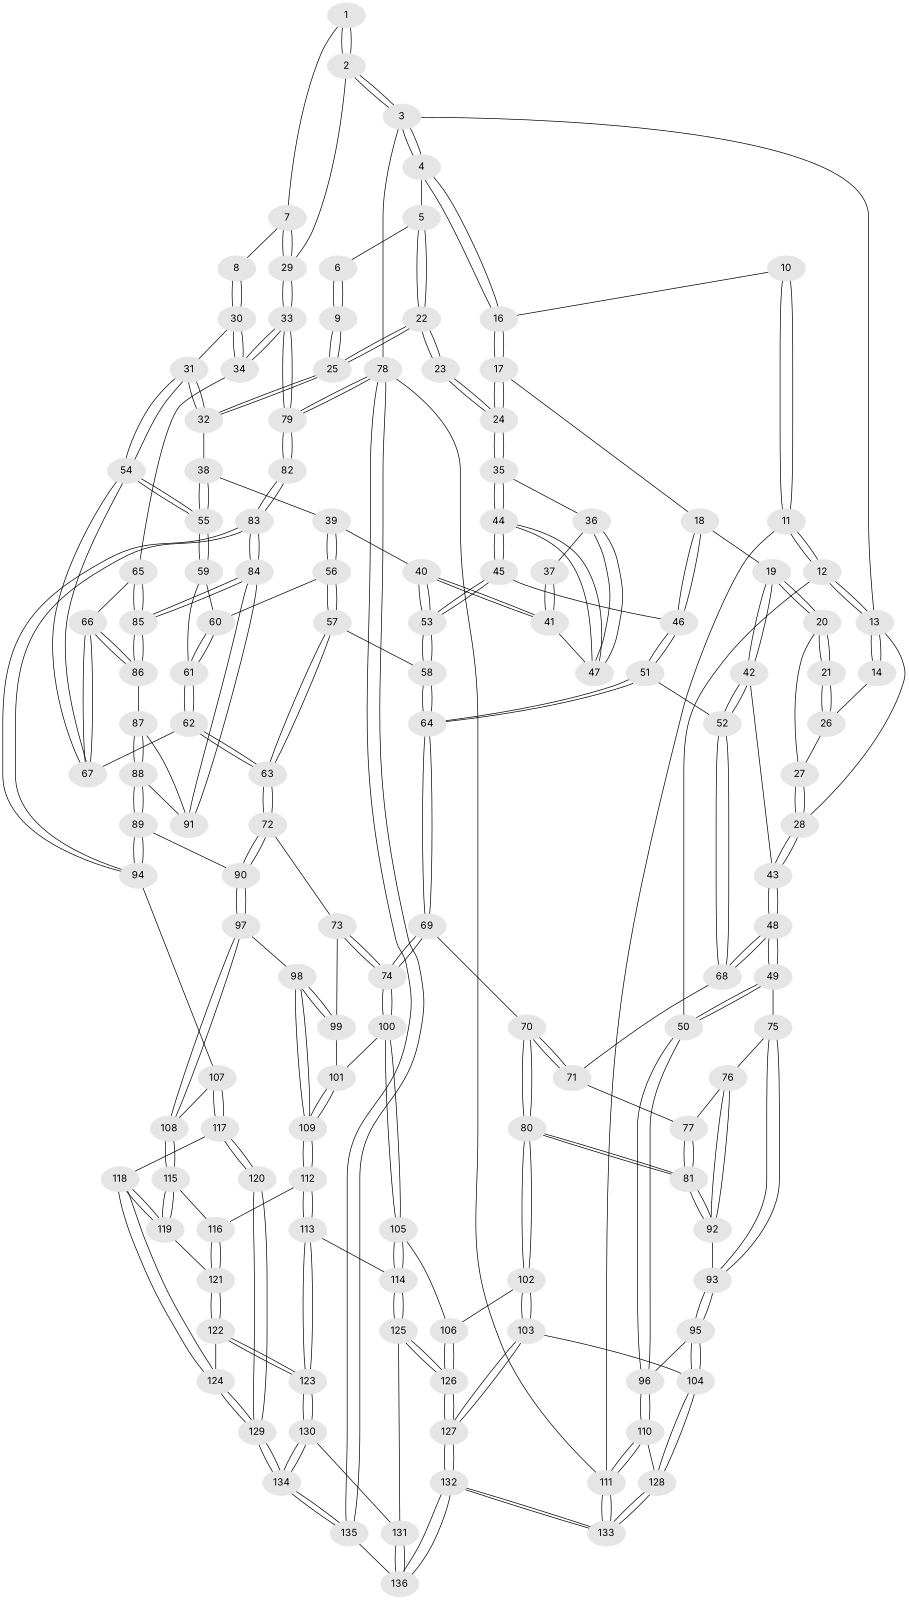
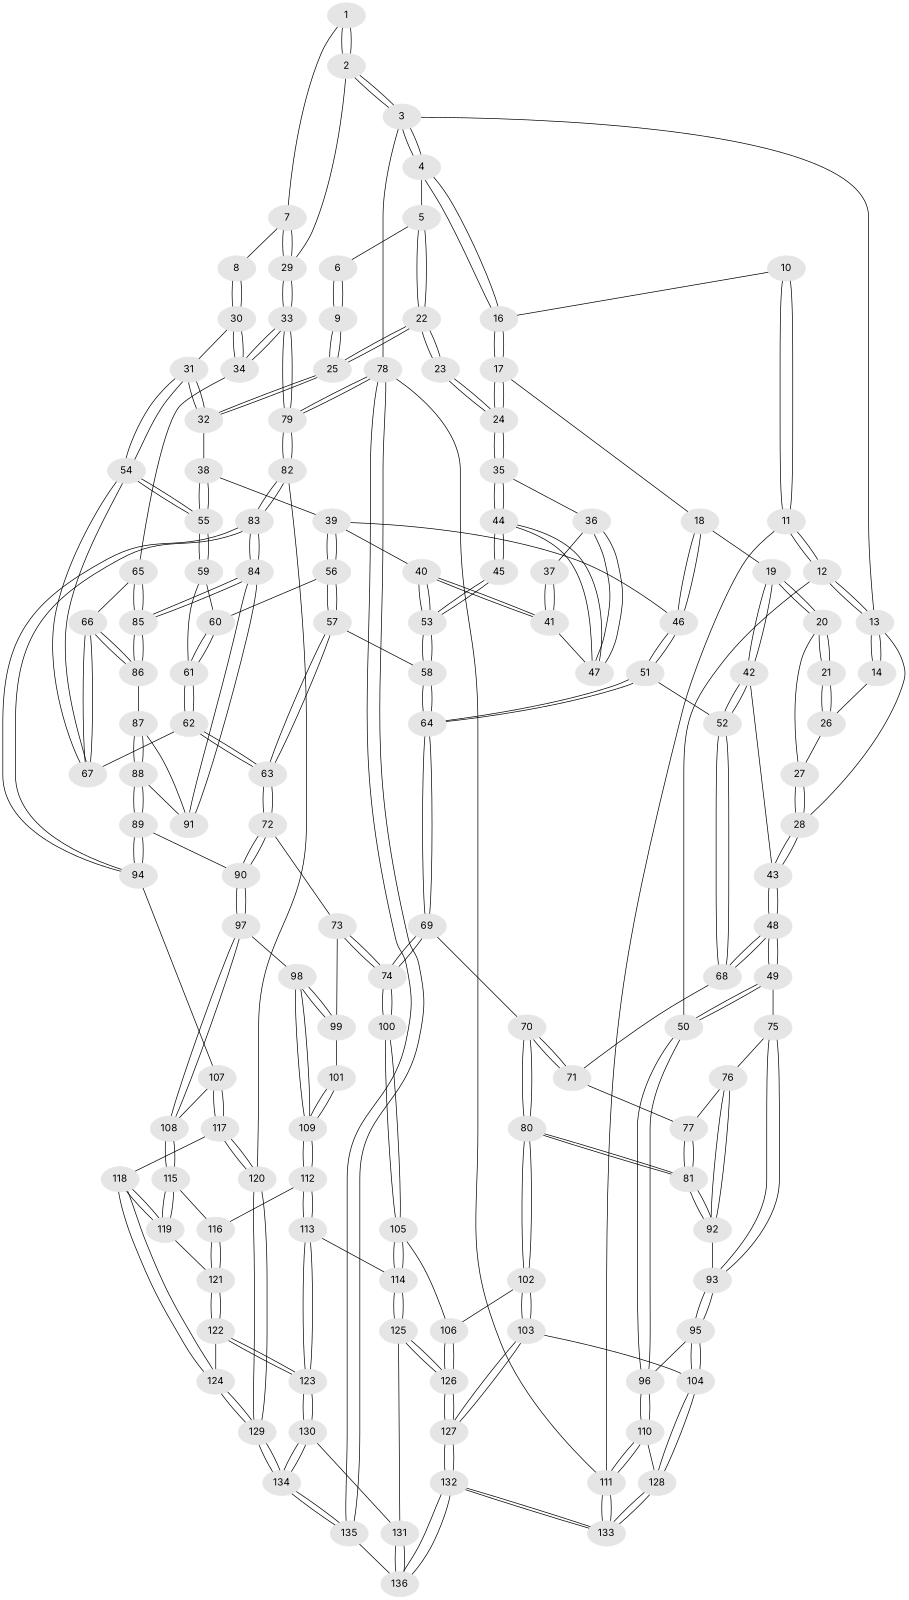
(579, 601) -> (516, 543)
none -> (306, 828)
(362, 1053) -> none
